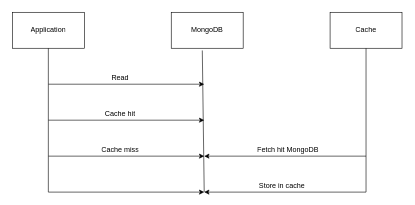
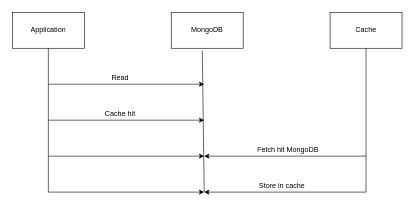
(120, 150) -> none
